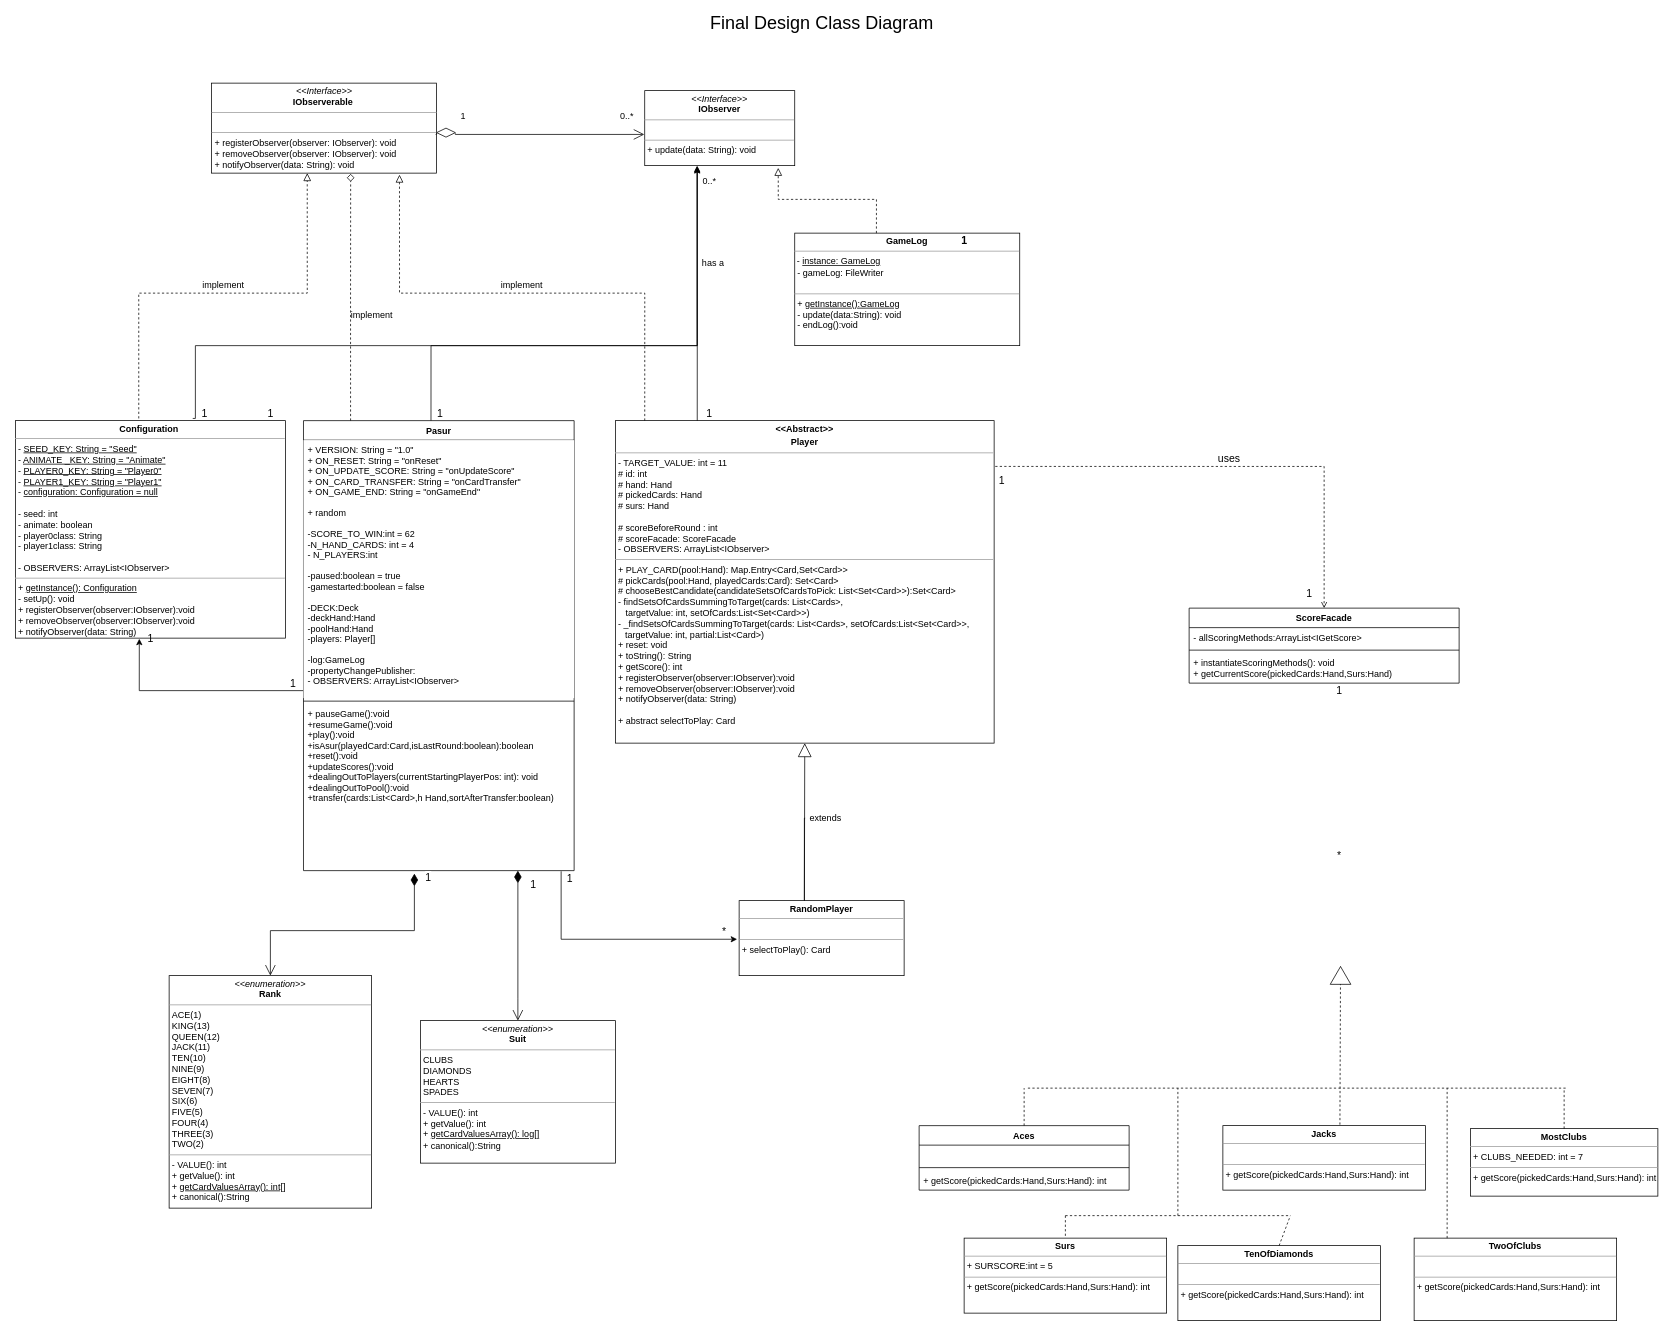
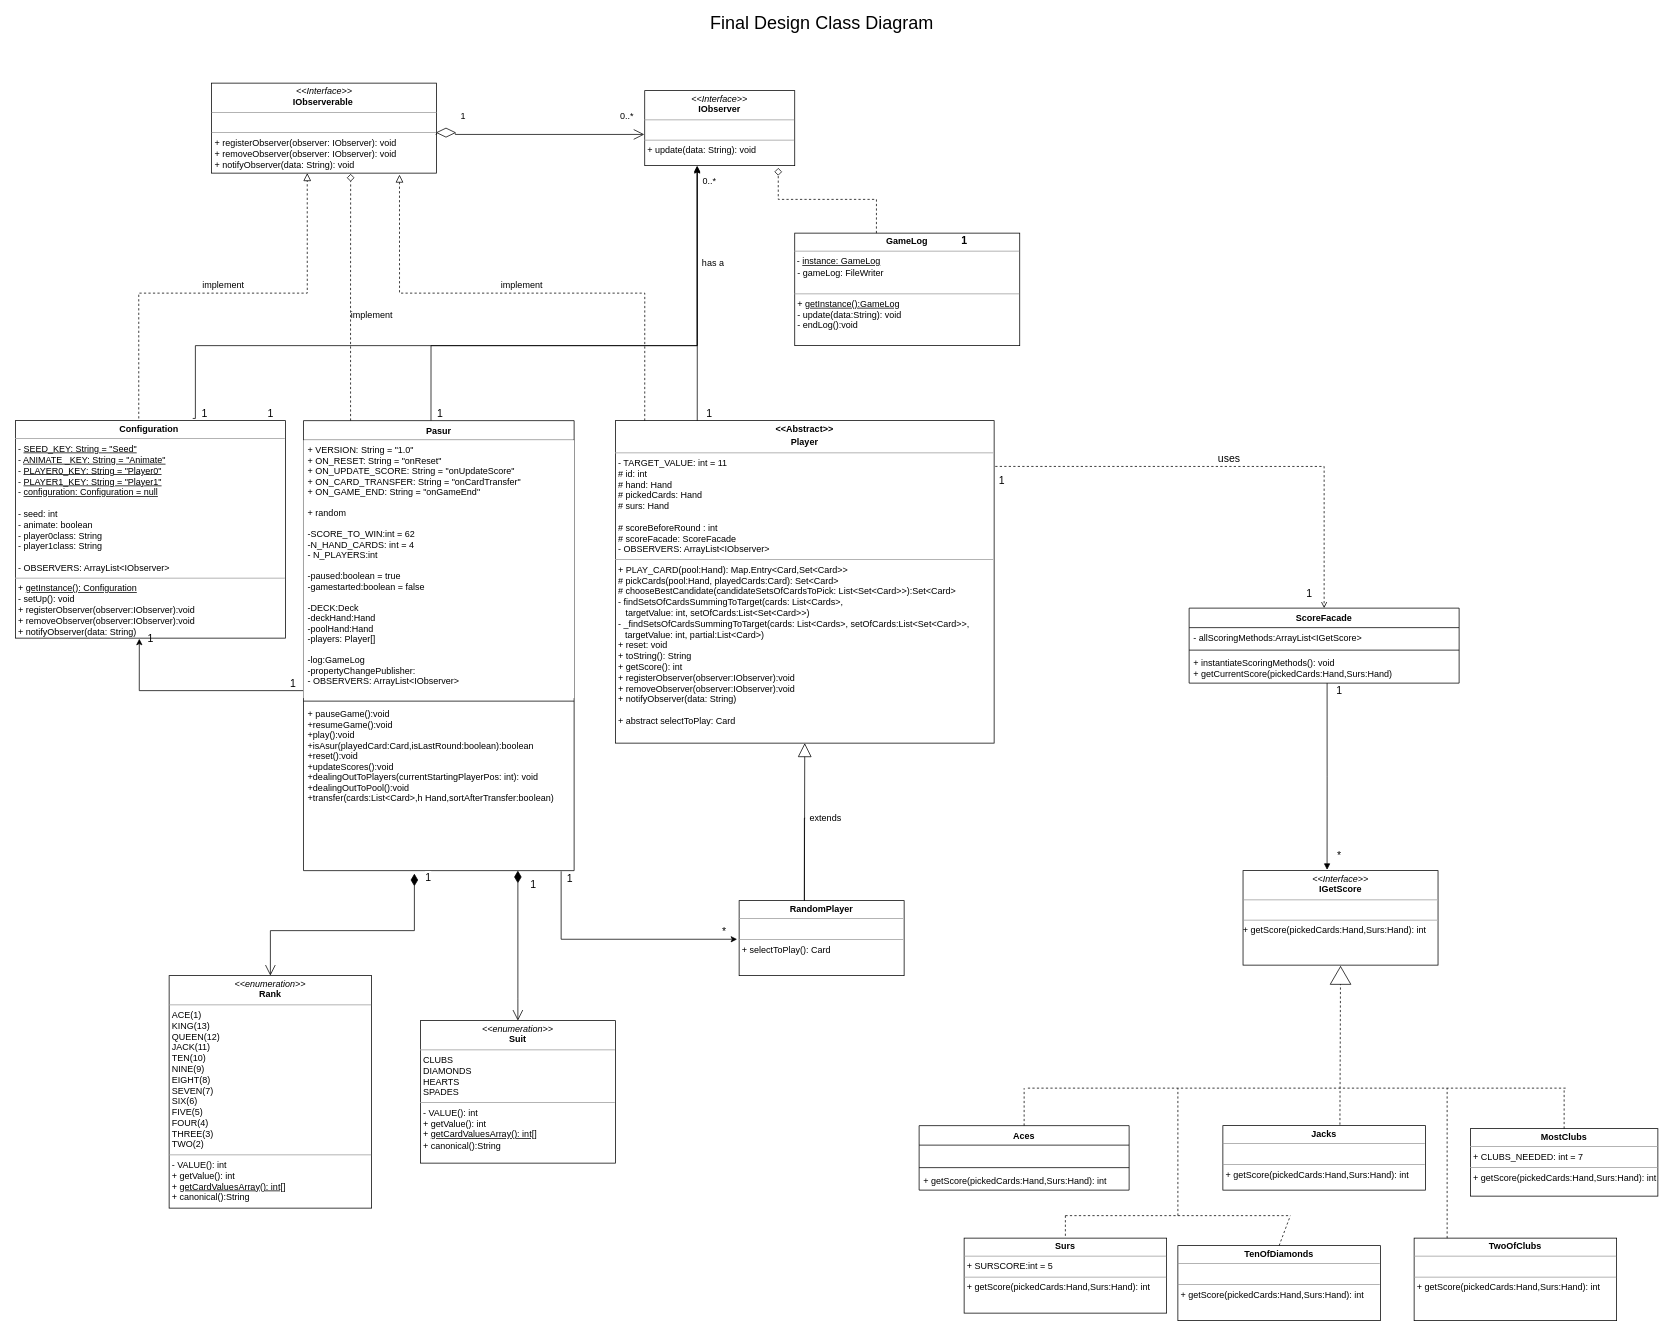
(778, 176) -> (778, 176)
none -> (1327, 863)
none -> (1341, 918)
(488, 1074) -> (488, 1074)
